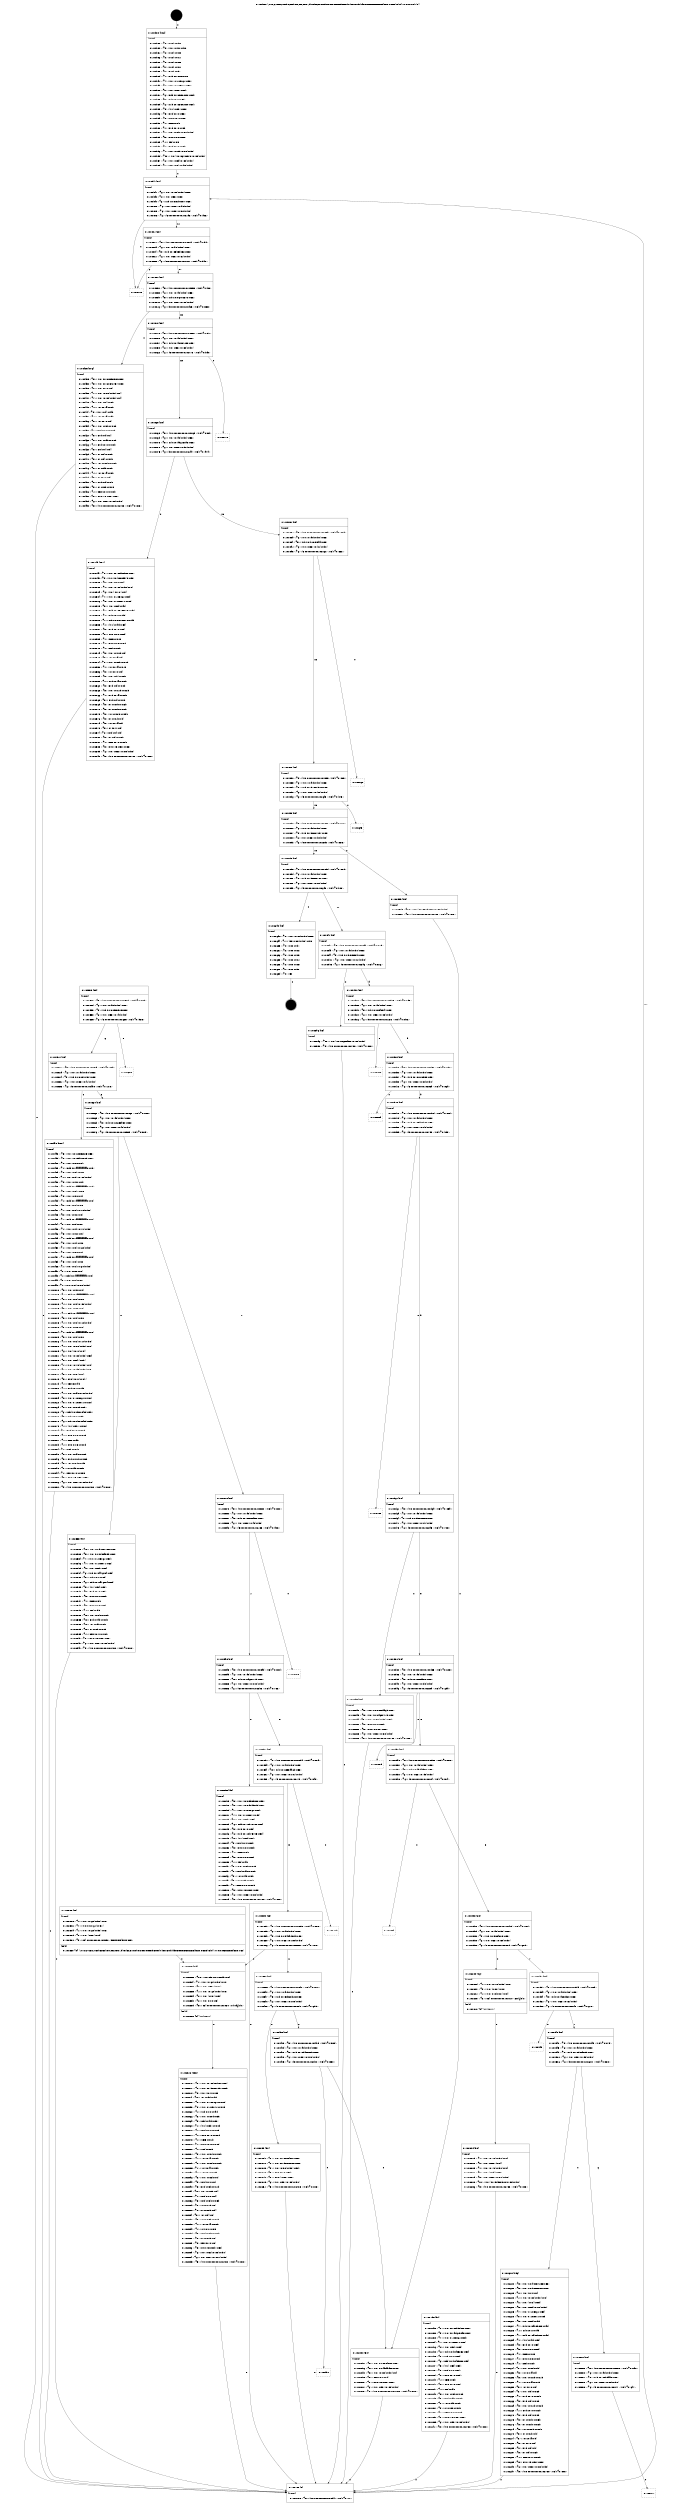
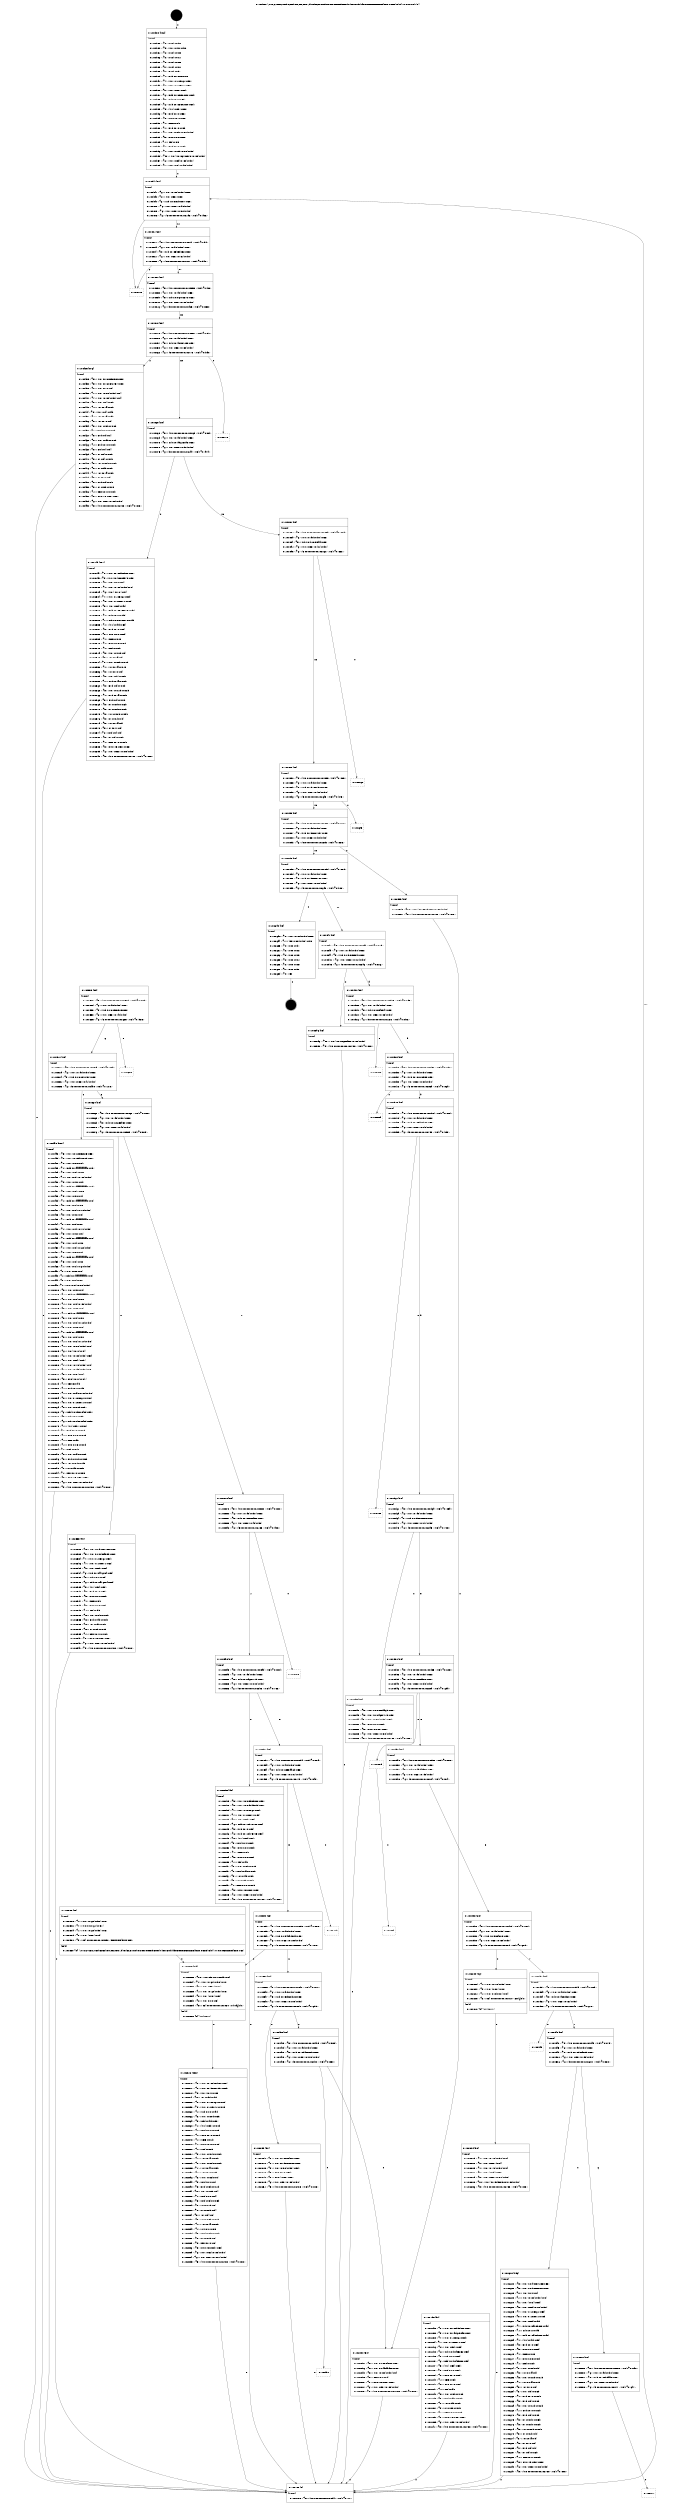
(133, 336) -> (148, 361)
(403, 1854) -> (382, 1847)
